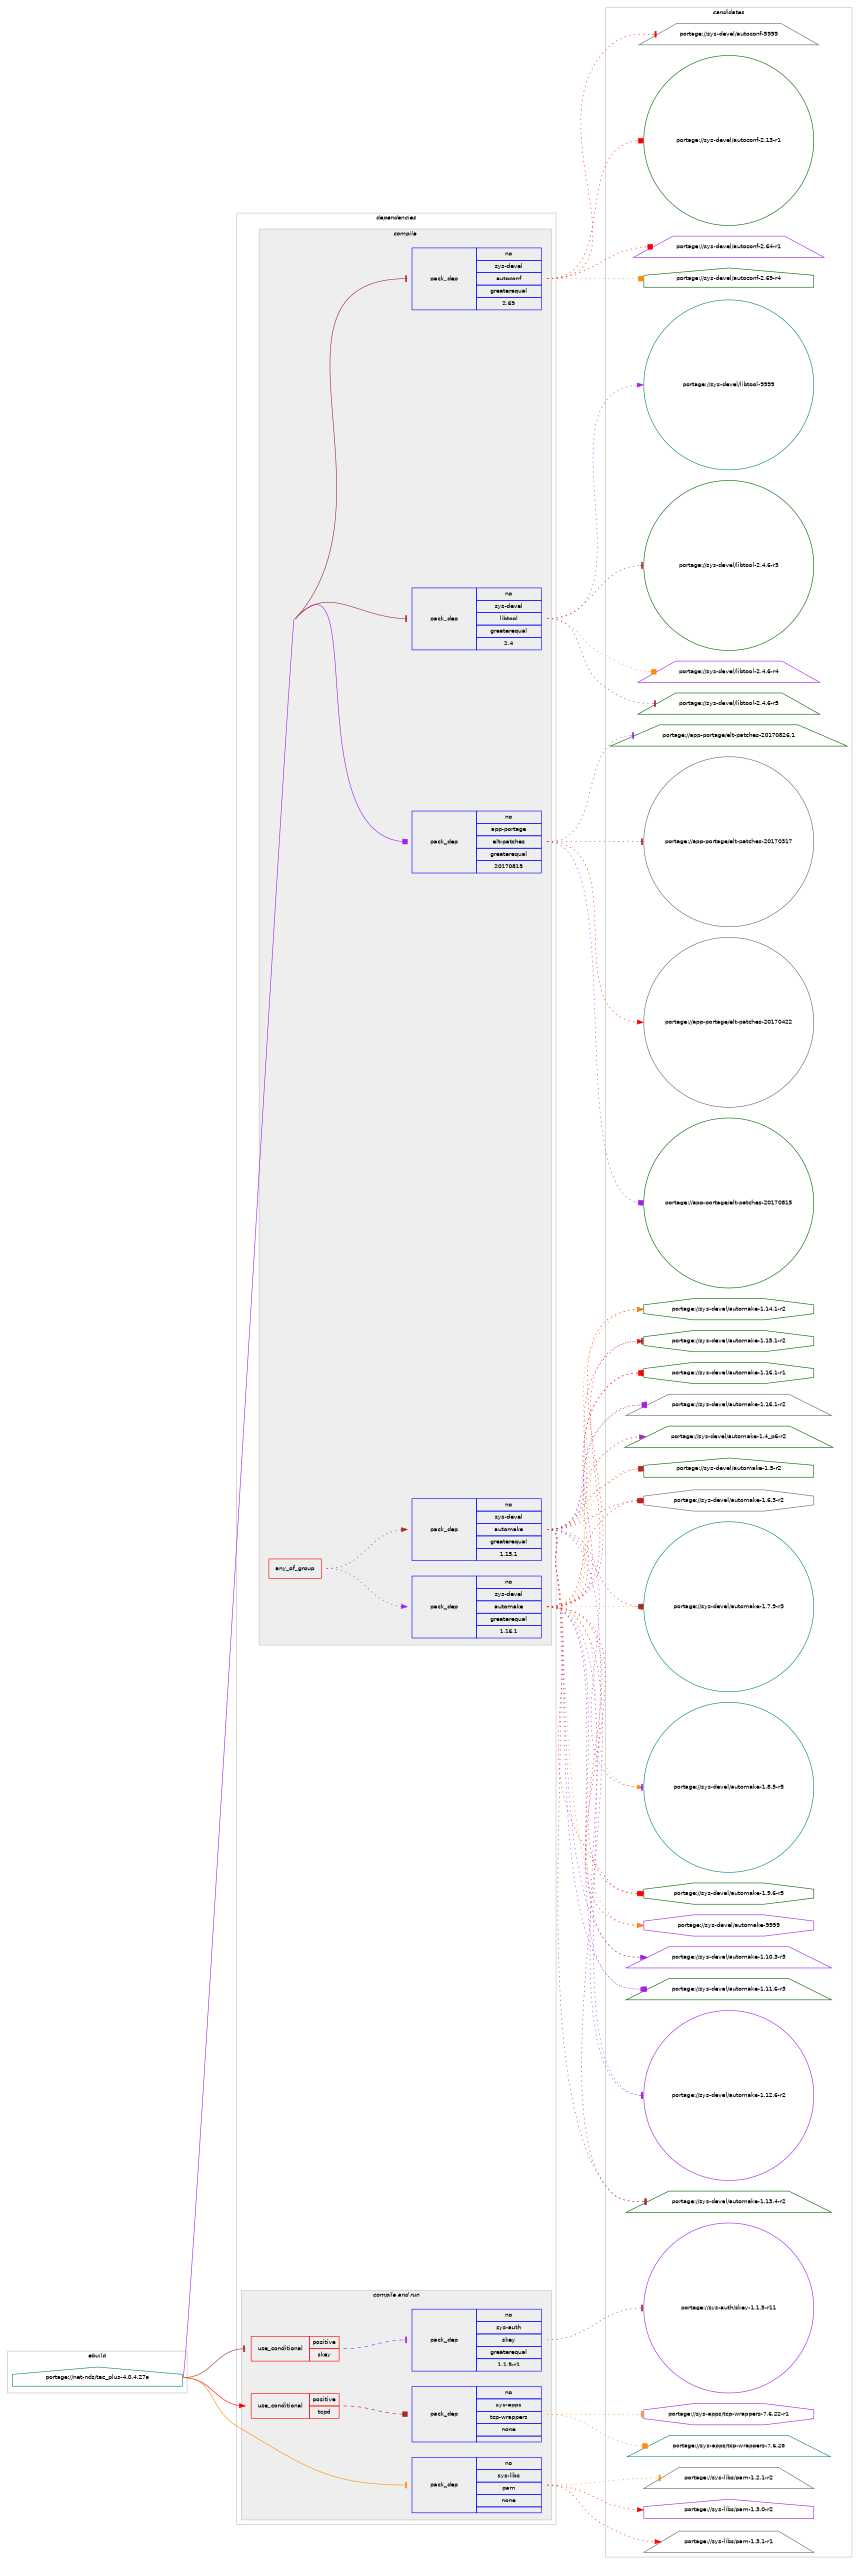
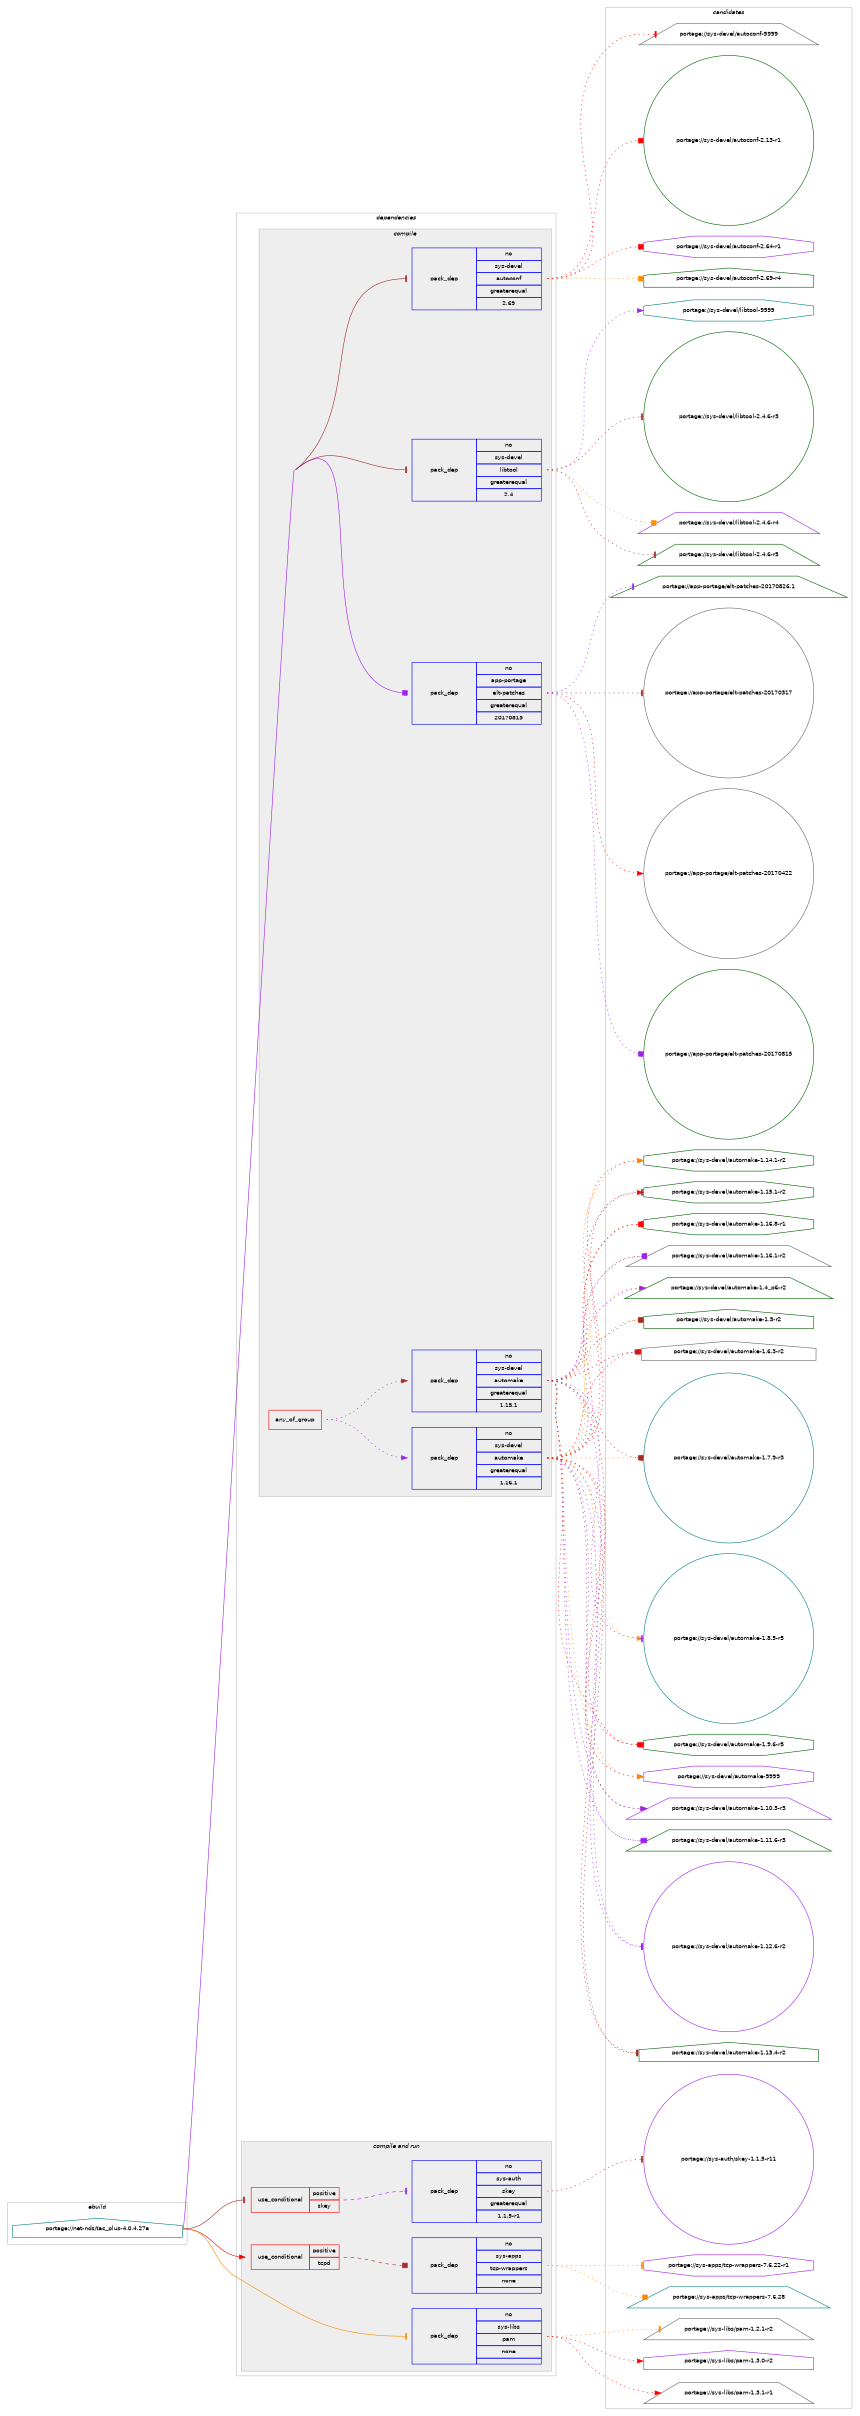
(729, 247) -> (729, 247)
(729, 385) -> (729, 310)
(729, 1373) -> (729, 1224)
(729, 1500) -> (729, 1352)
(729, 2202) -> (729, 2053)
